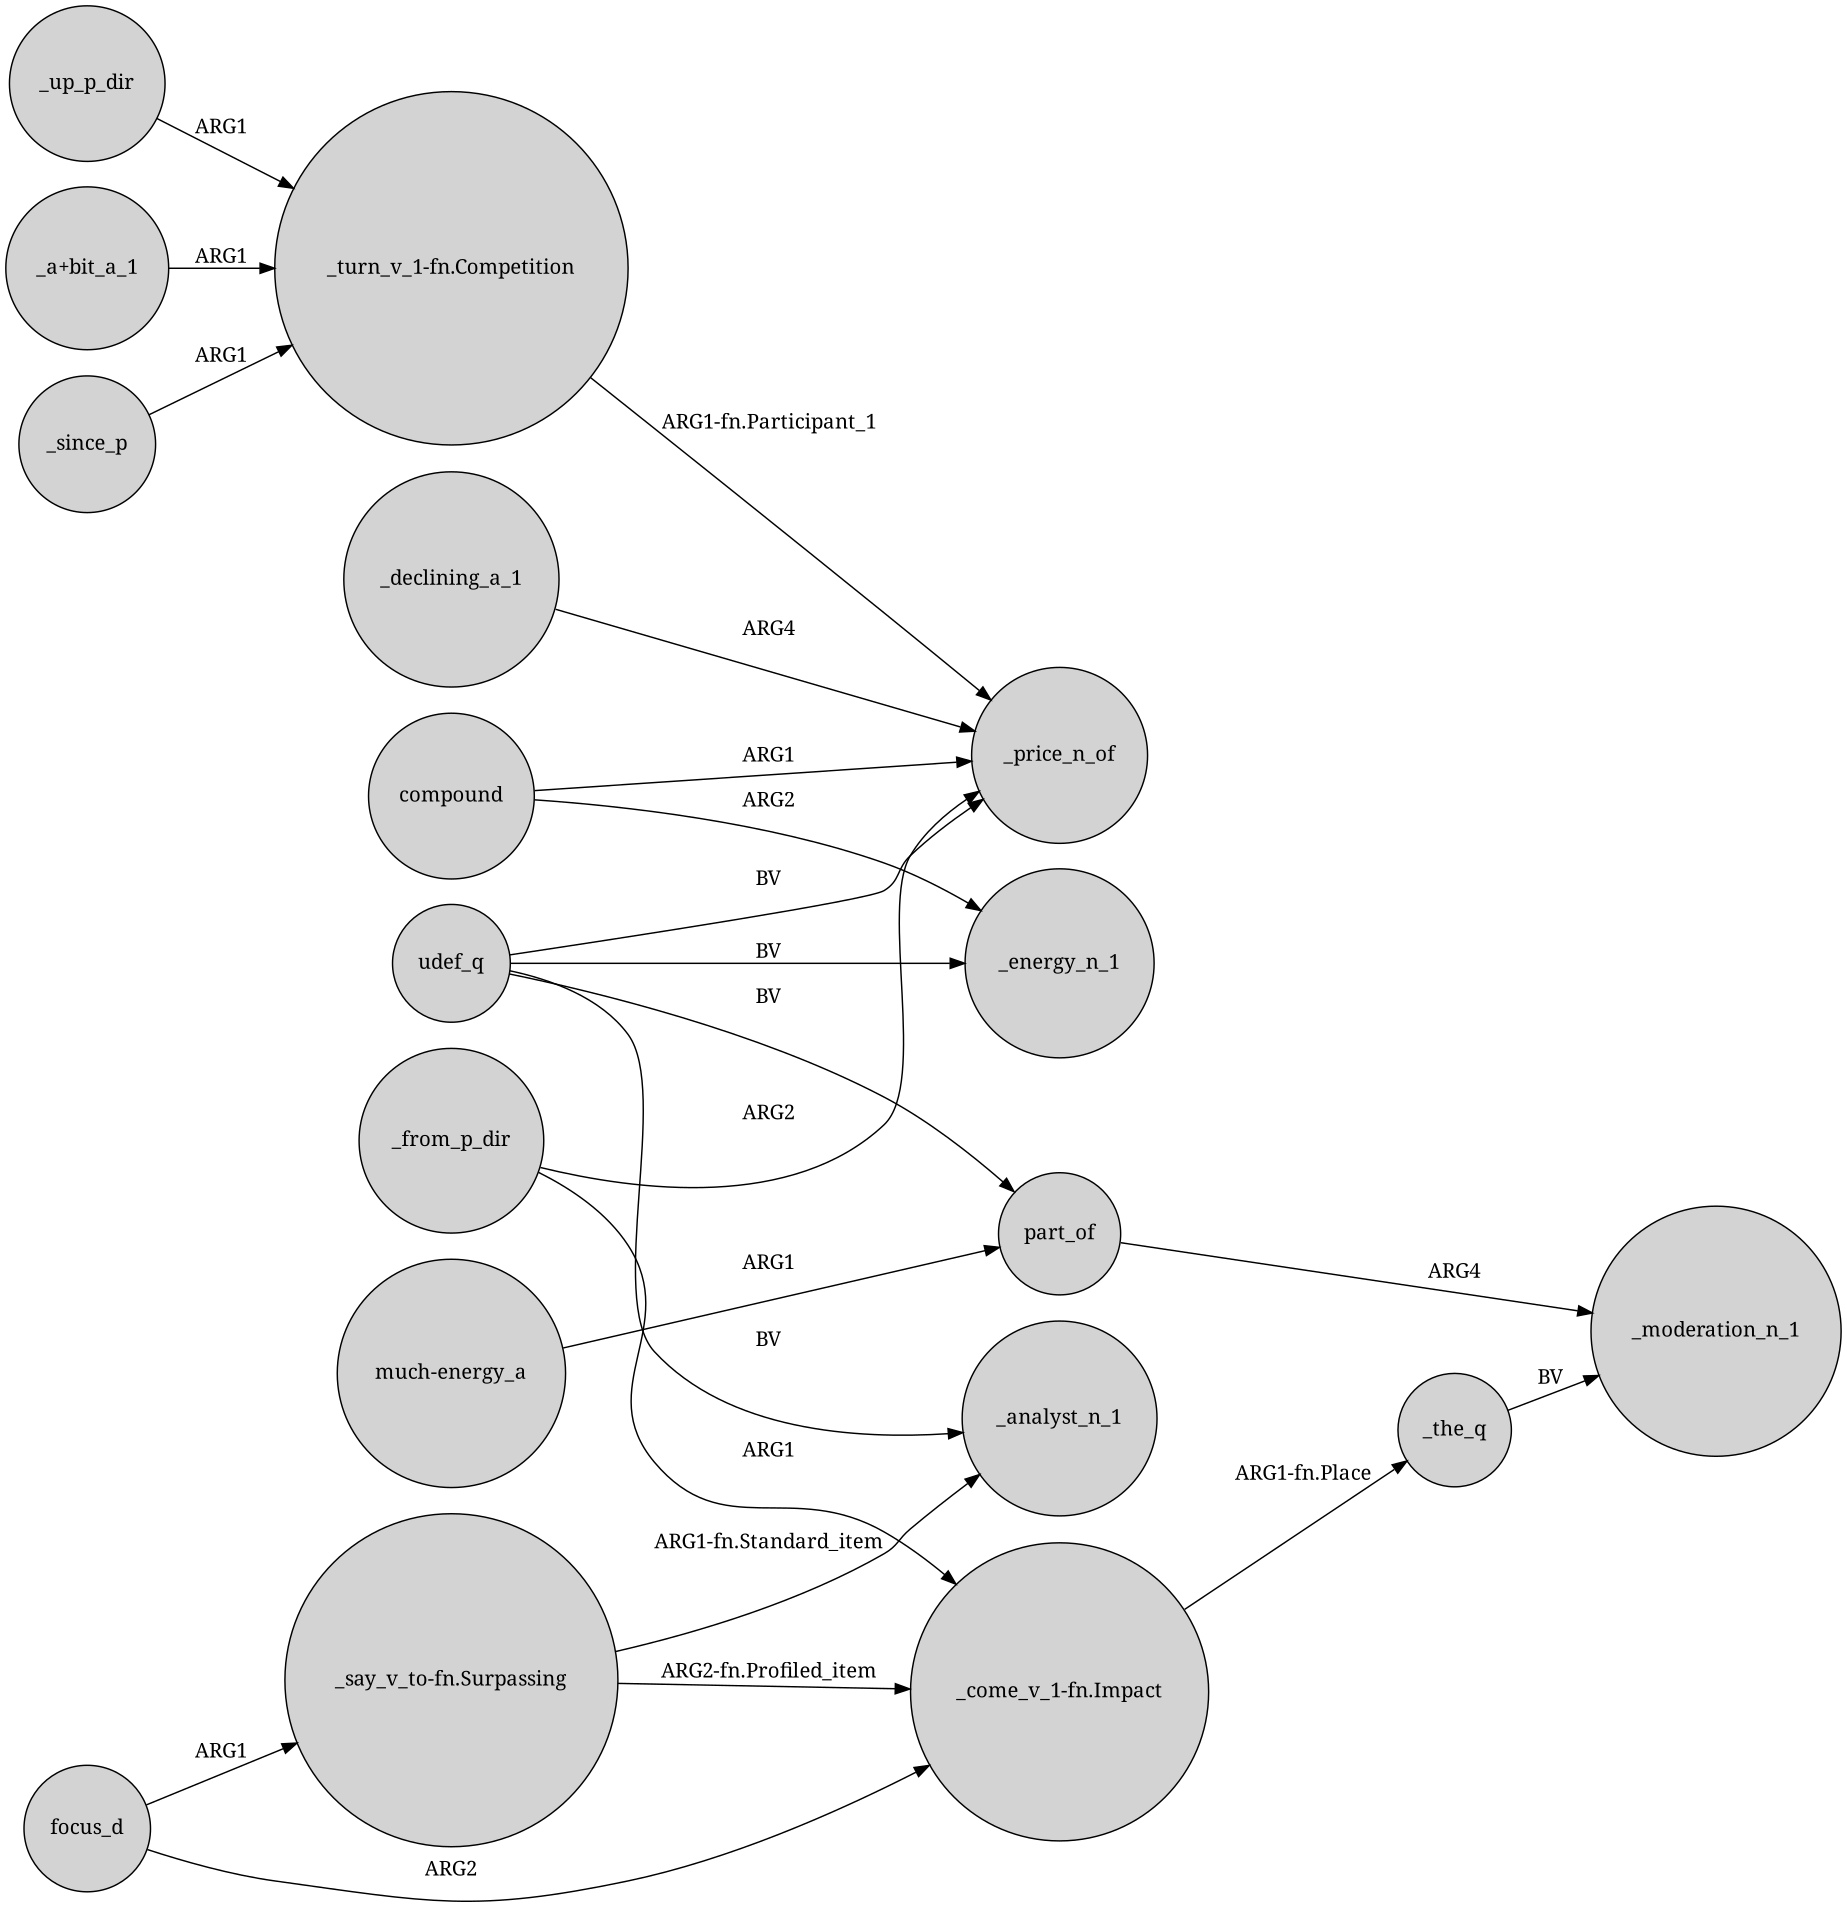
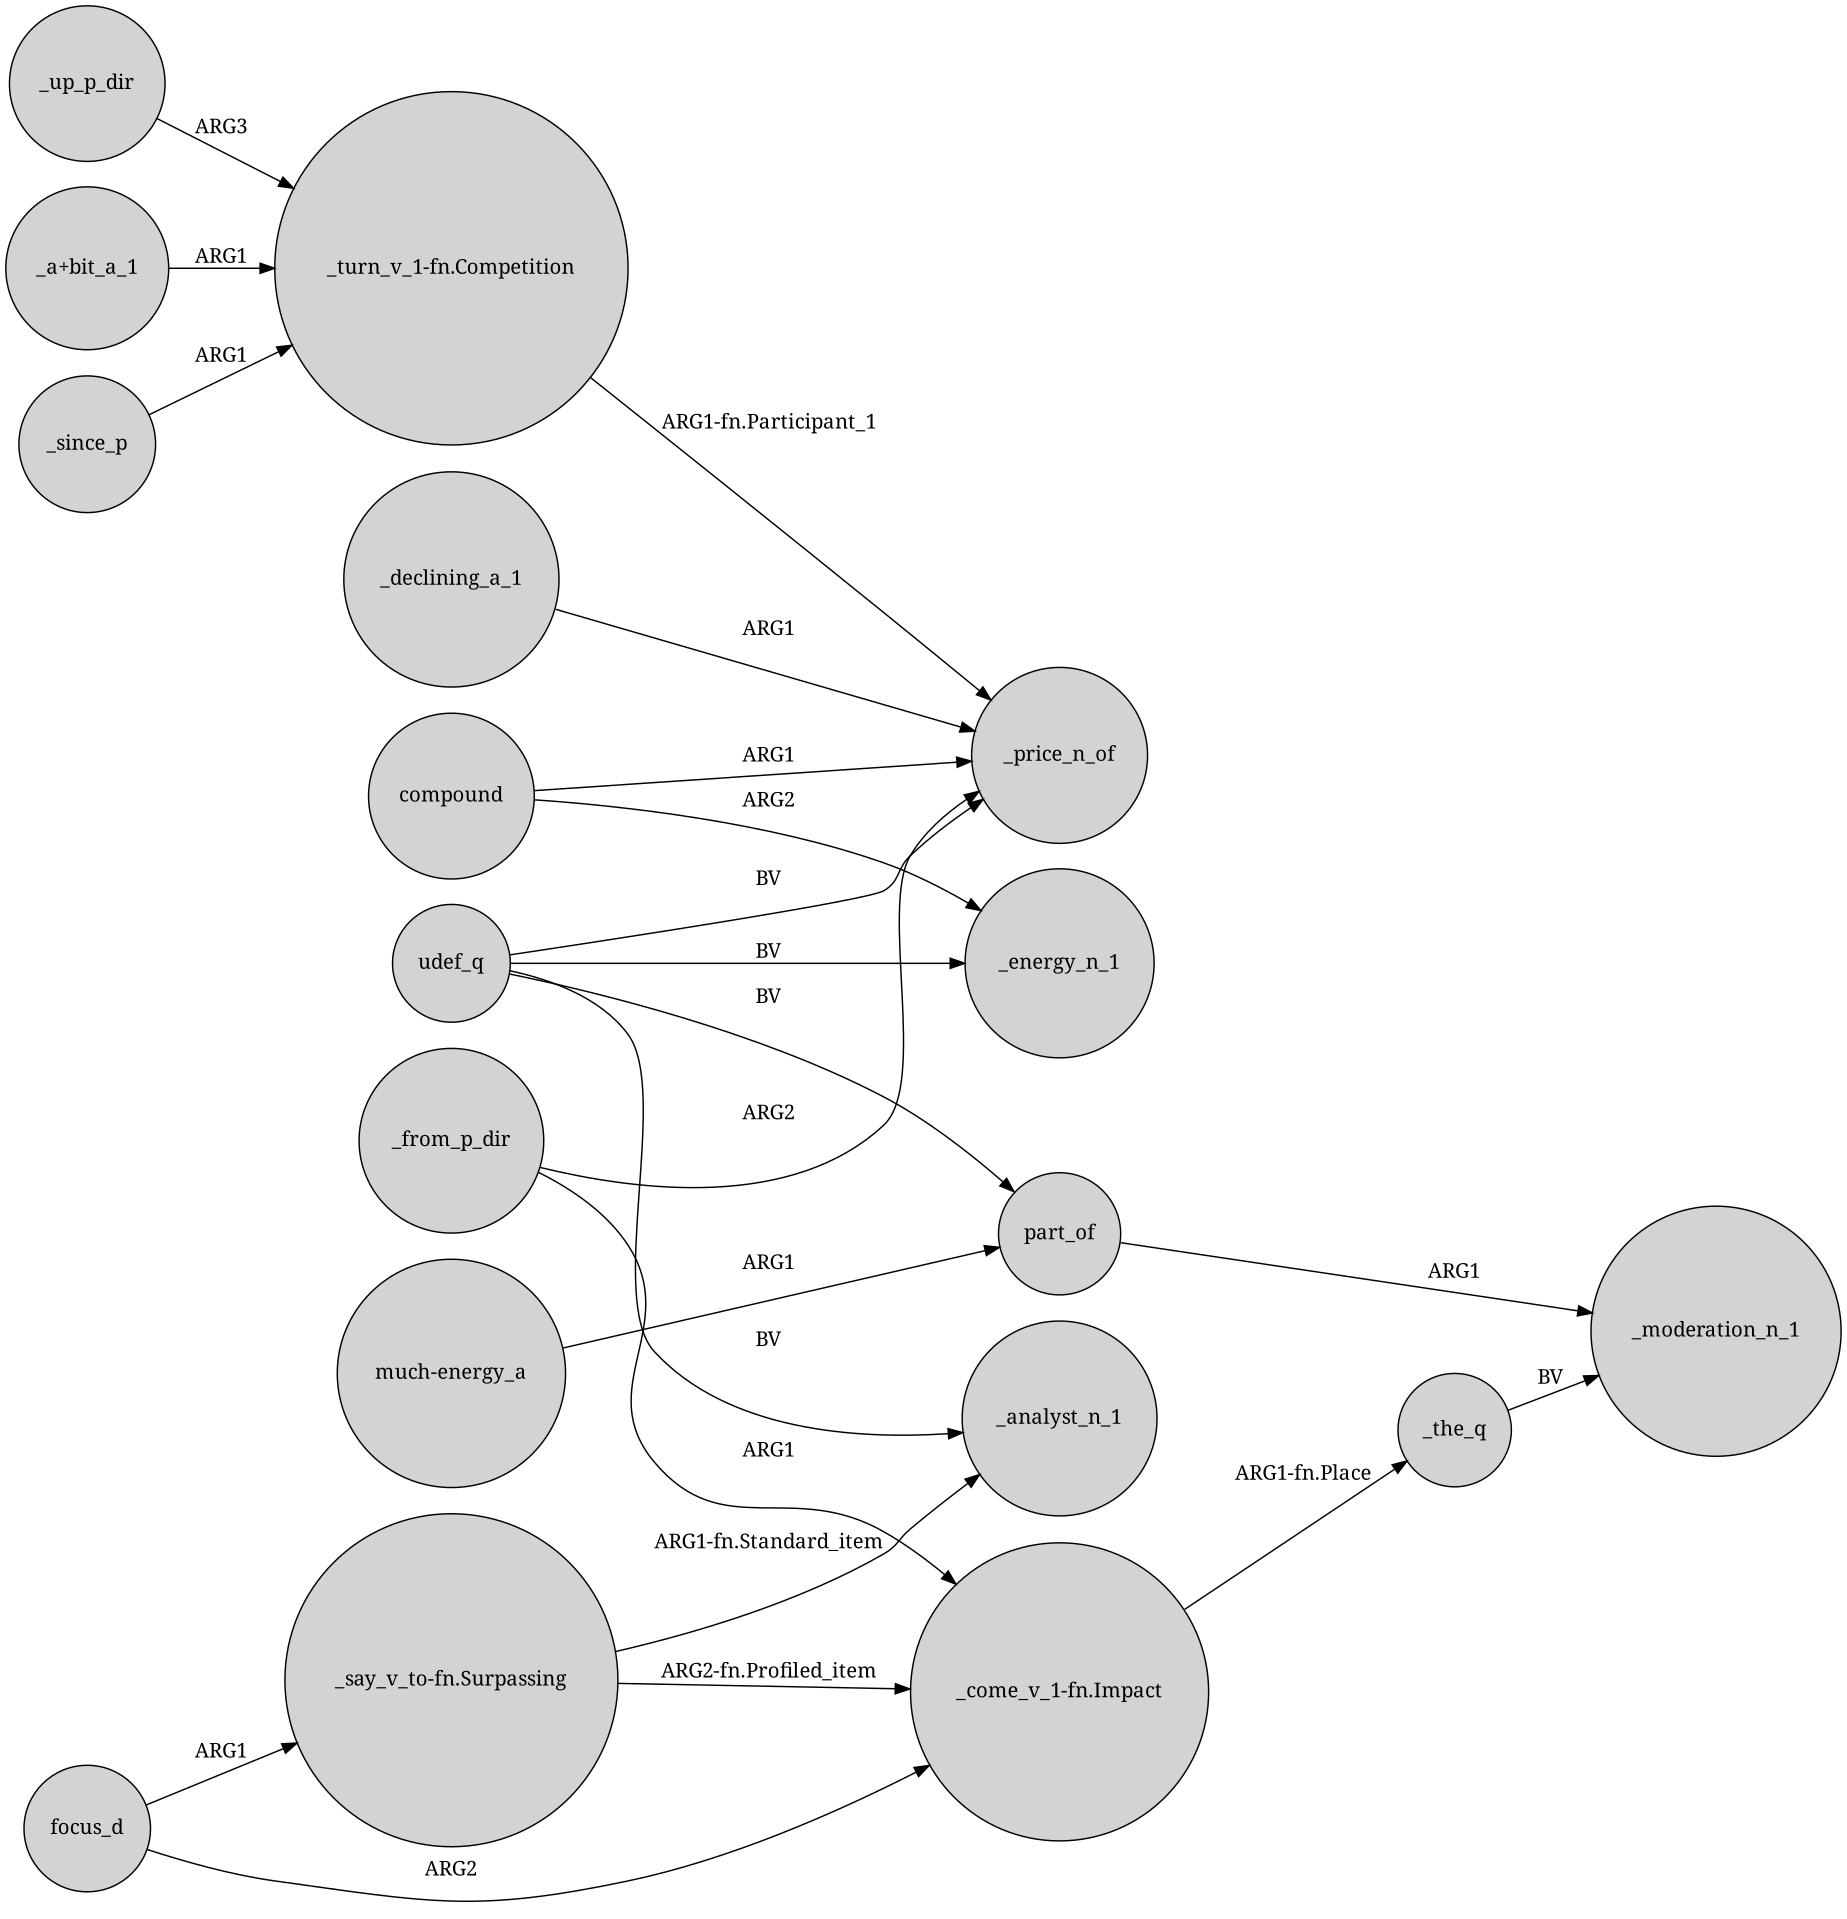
(222, 128) -> (222, 128)
(769, 630) -> (769, 630)
(1455, 1272) -> (1455, 1272)
